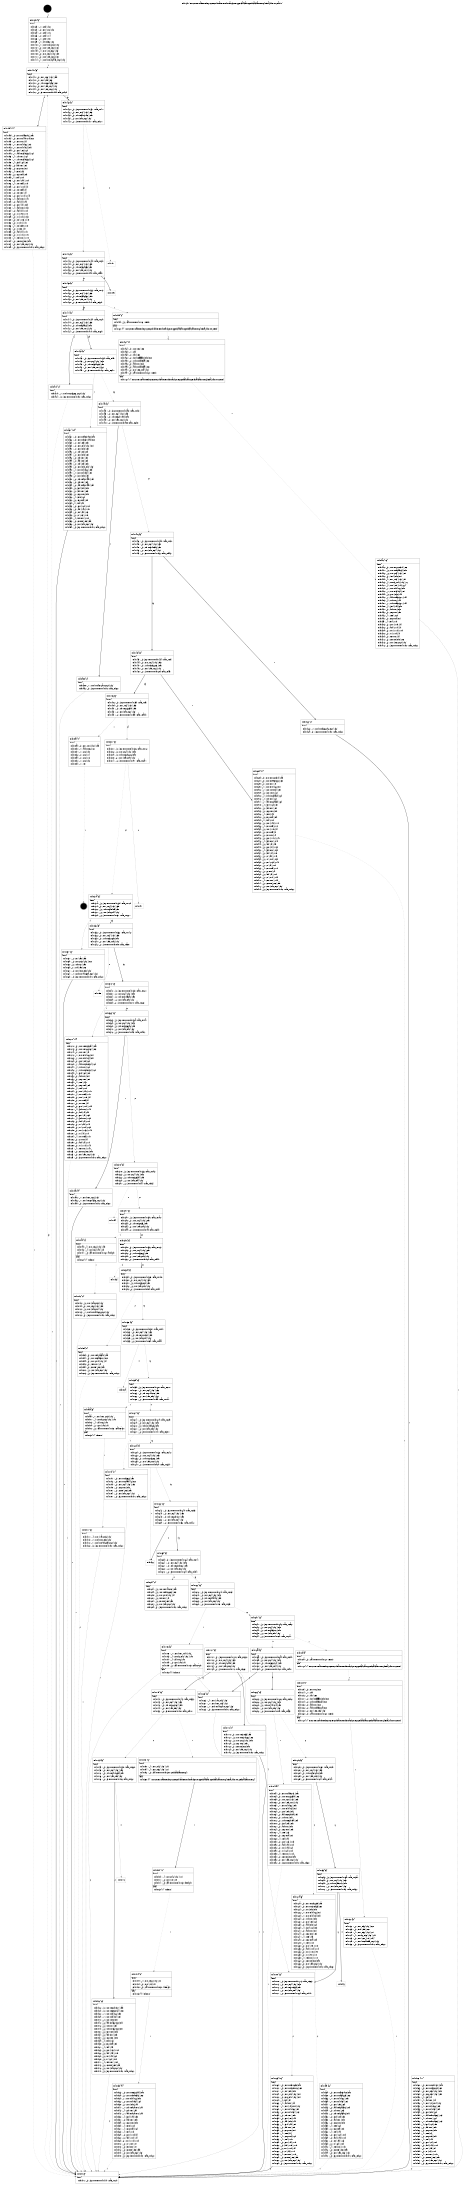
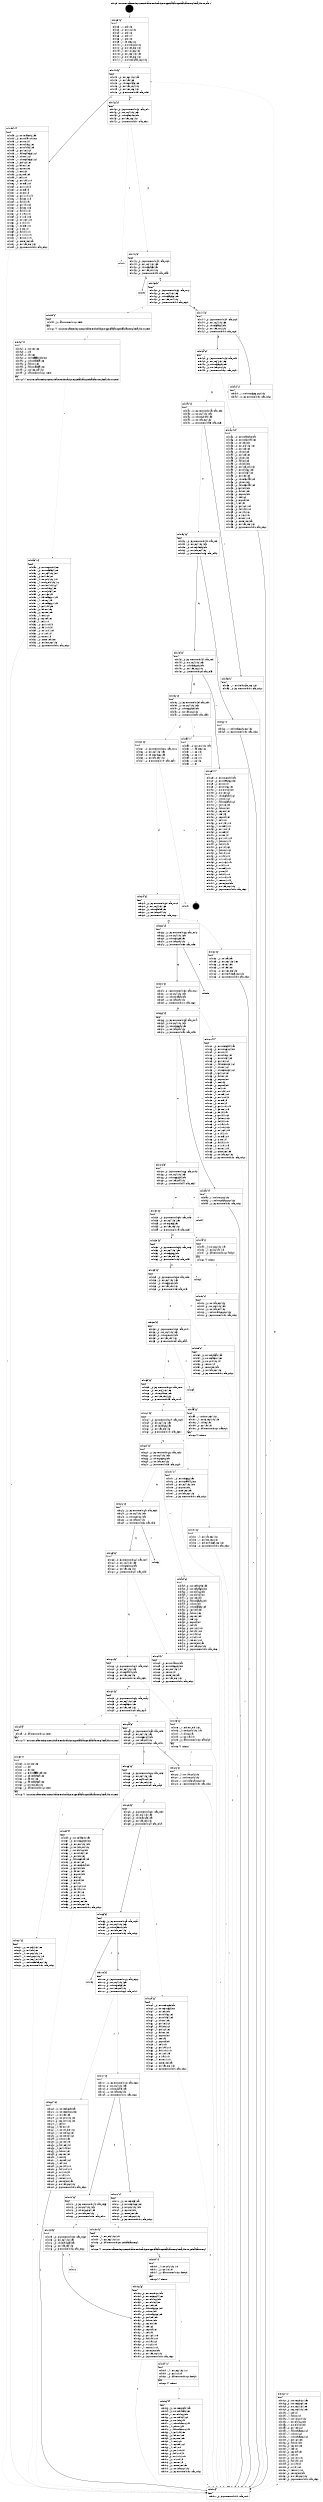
(108, 970) -> (194, 969)
(150, 1513) -> (169, 1522)
(267, 1814) -> (118, 2034)
(263, 2033) -> none
